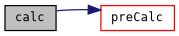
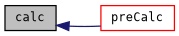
(72, 10) -> (85, 26)
